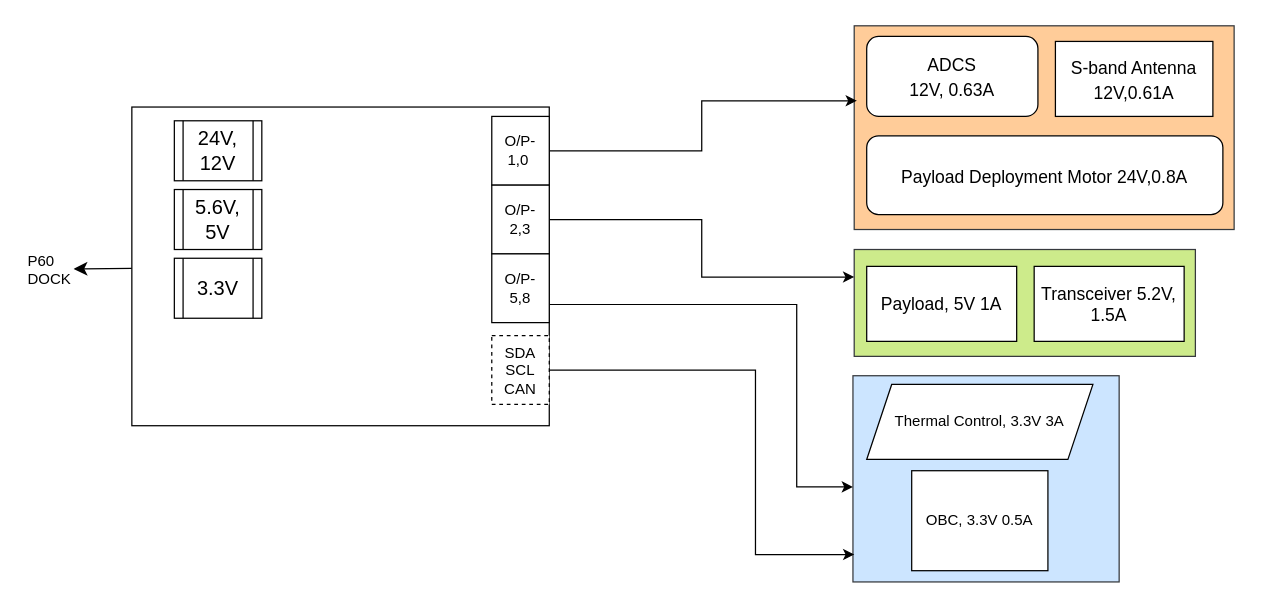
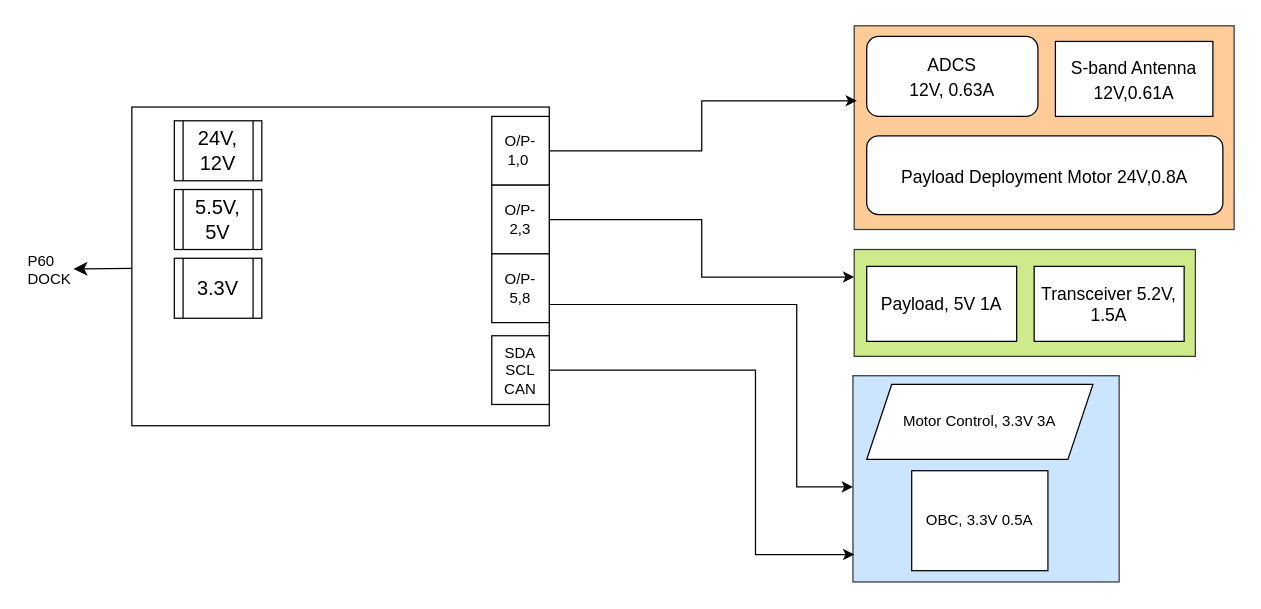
(218, 219) -> (218, 219)
(521, 370) -> (521, 370)
(980, 422) -> (980, 422)
